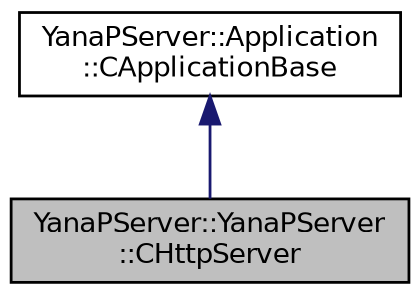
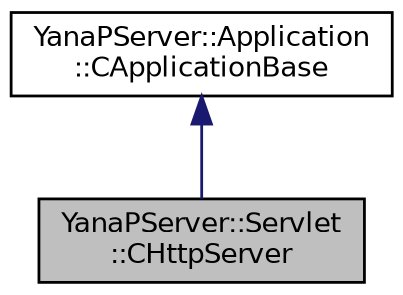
(210, 241) -> (202, 241)
